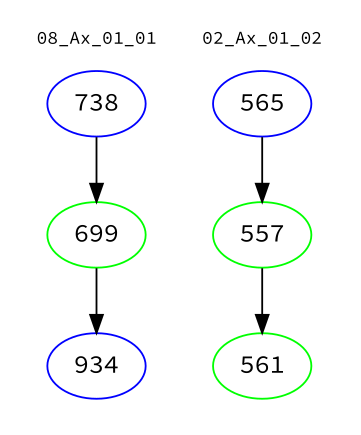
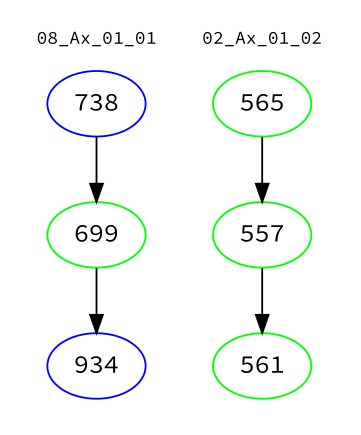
(262, 104) -> (262, 104)
